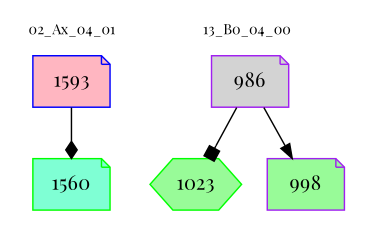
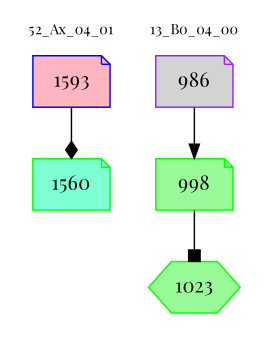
(72, 31) -> (71, 31)
(226, 127) -> (194, 229)
(306, 184) -> (194, 184)
